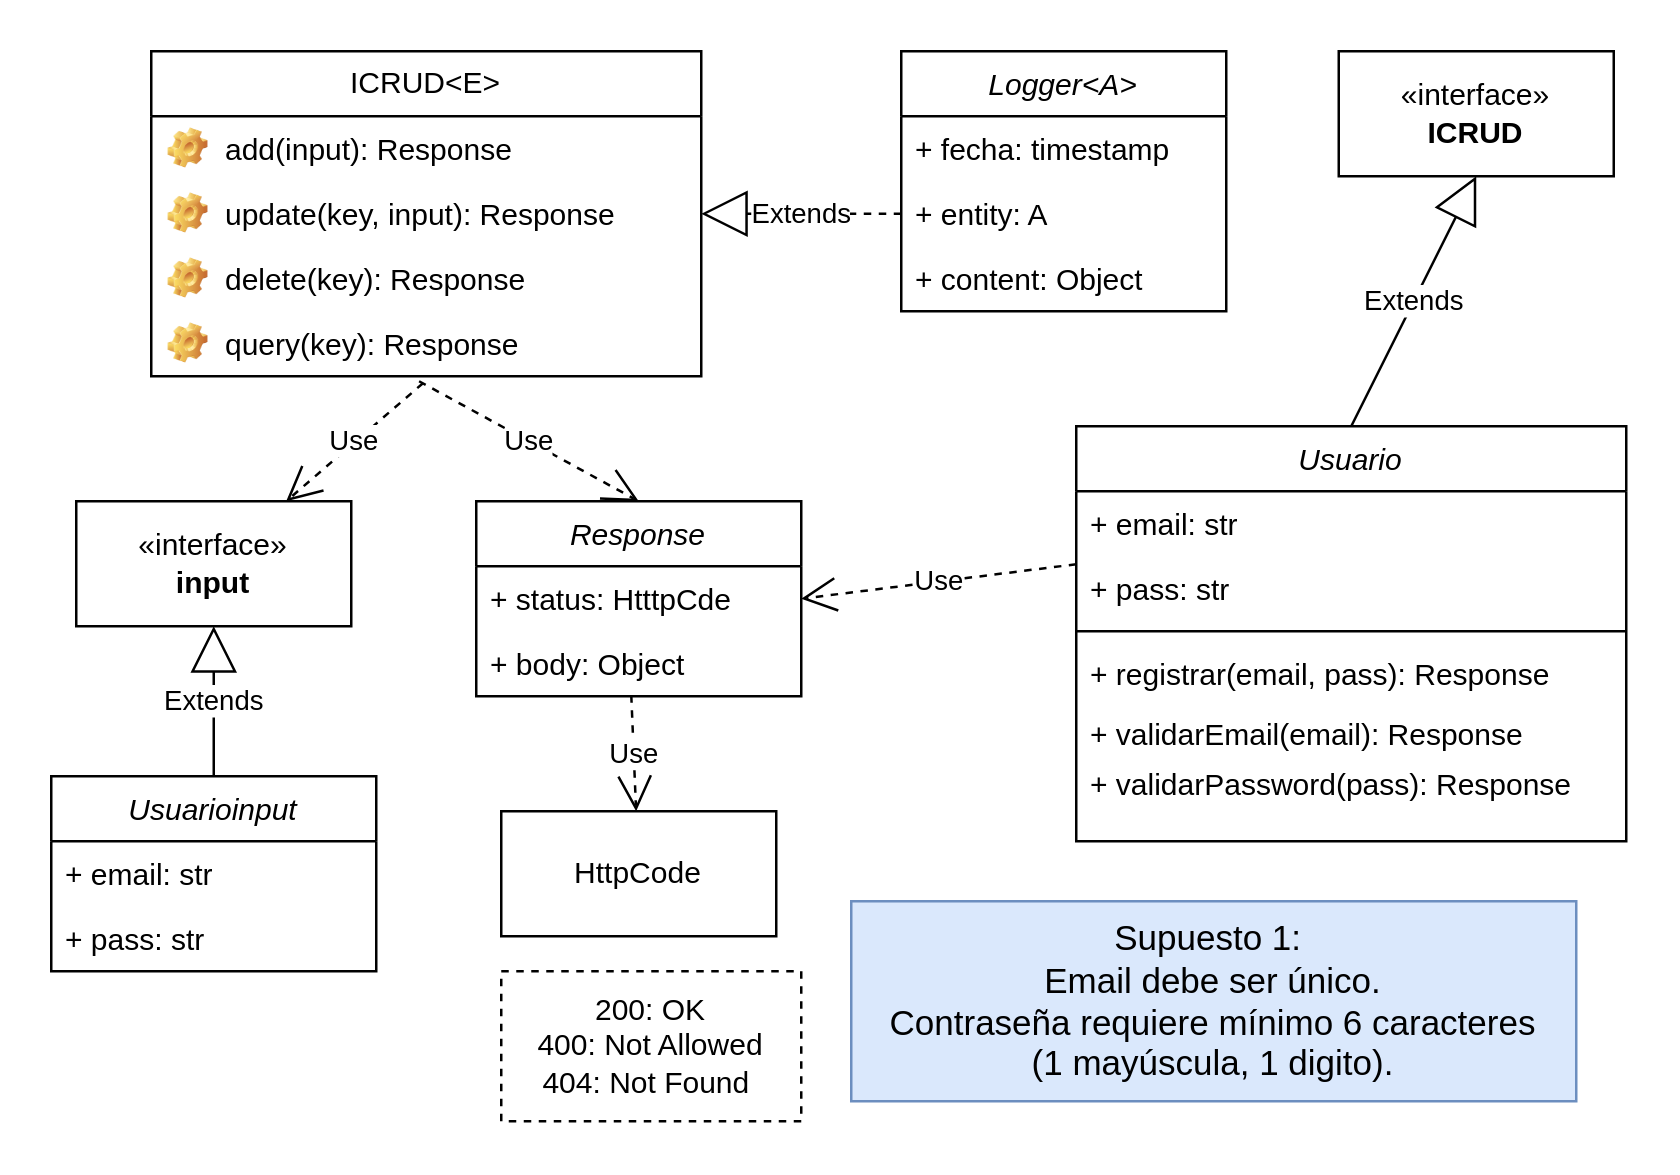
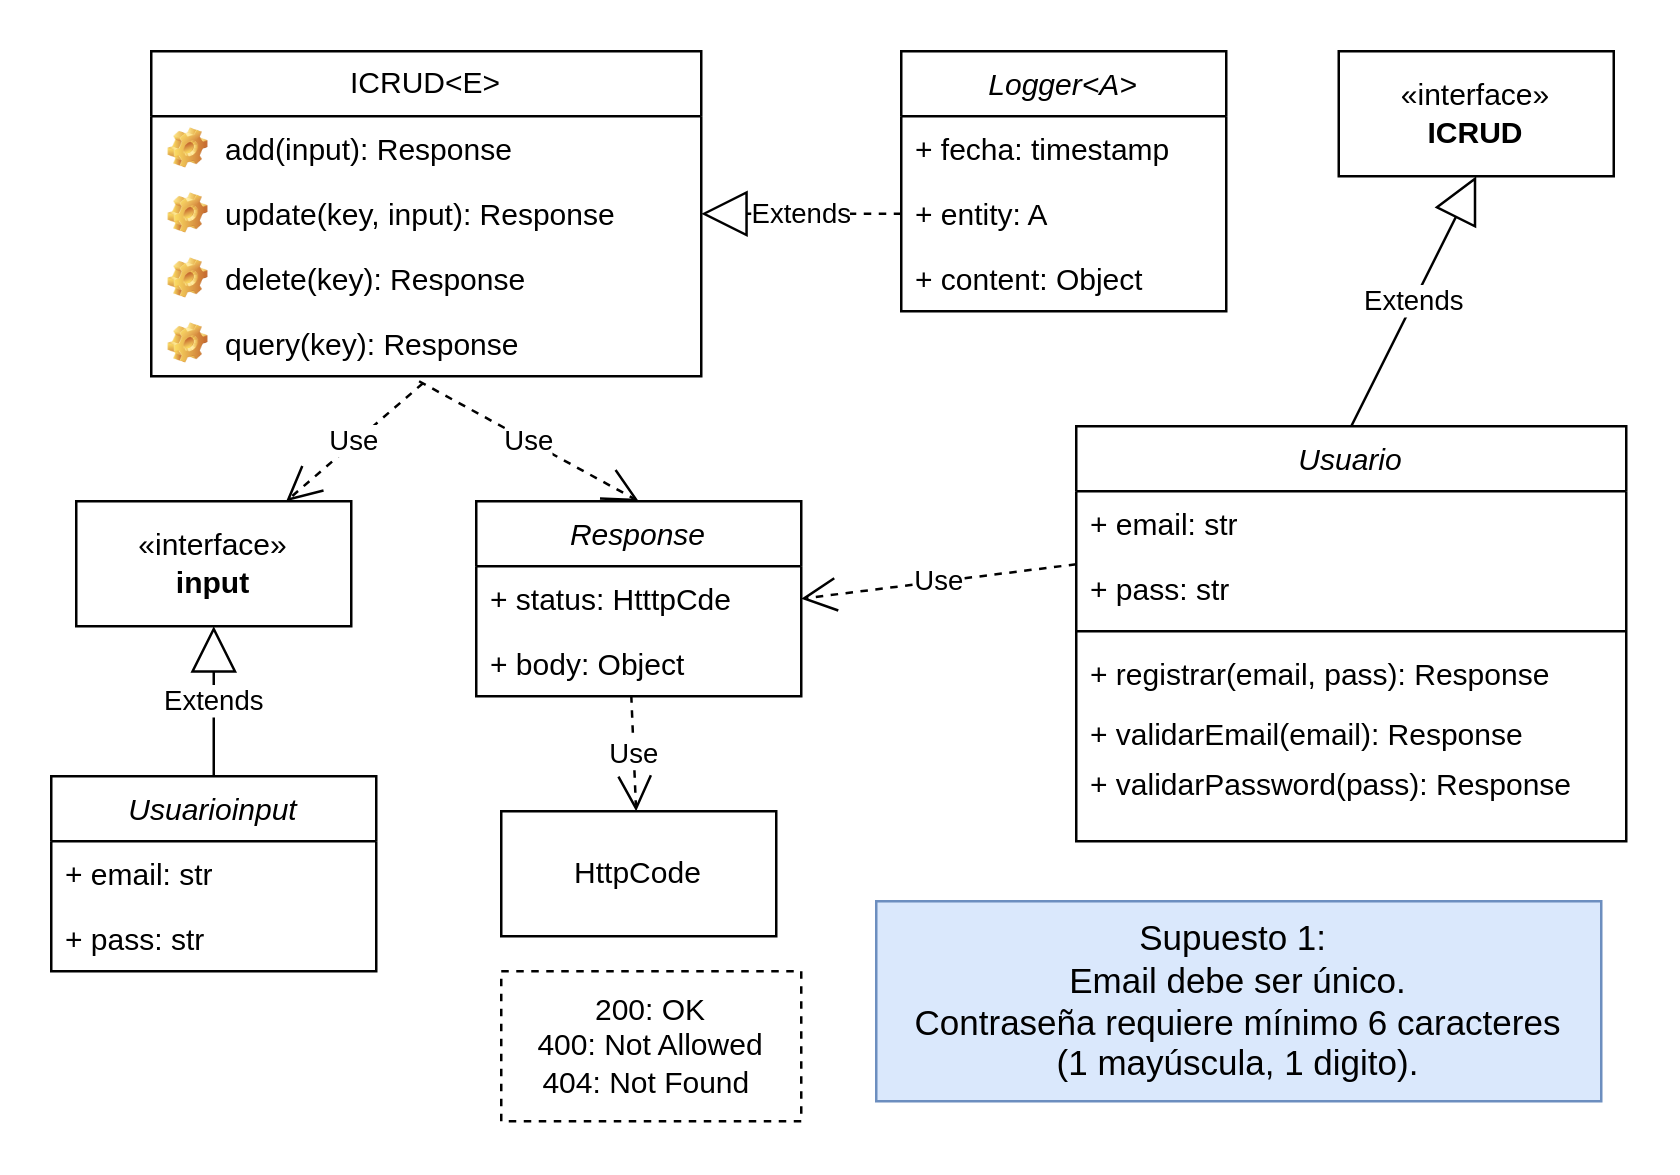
(1214, 1001) -> (1239, 1001)
